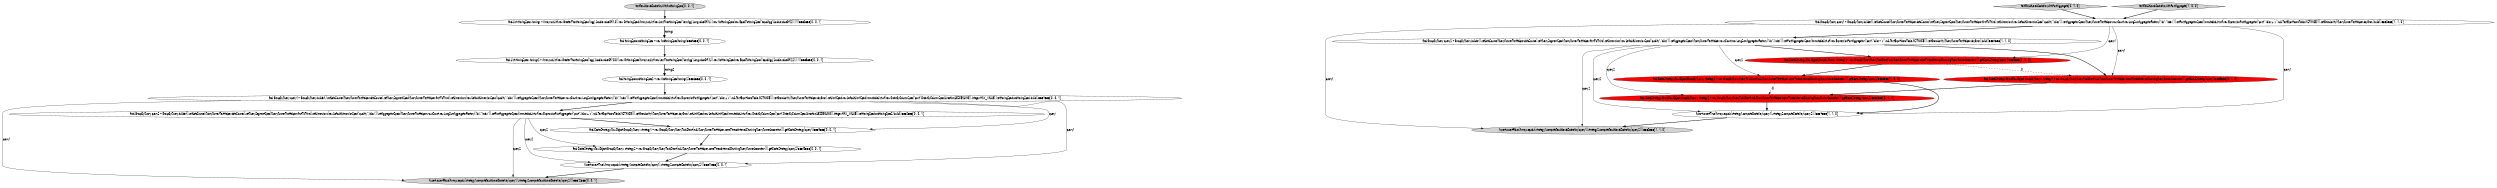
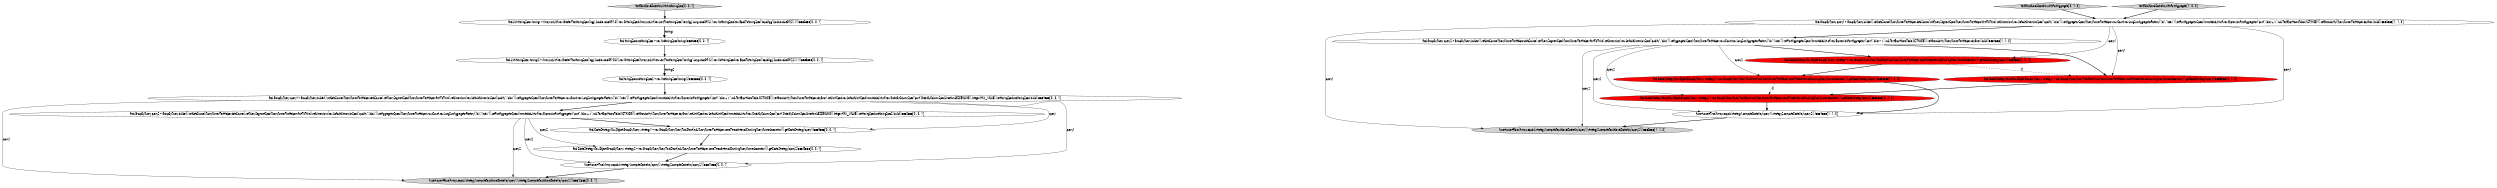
(665, 7) -> (665, 7)
